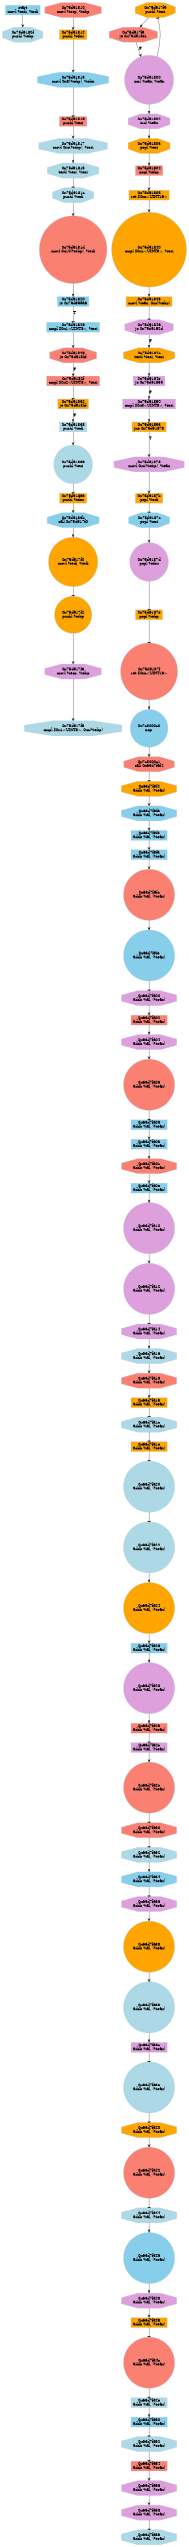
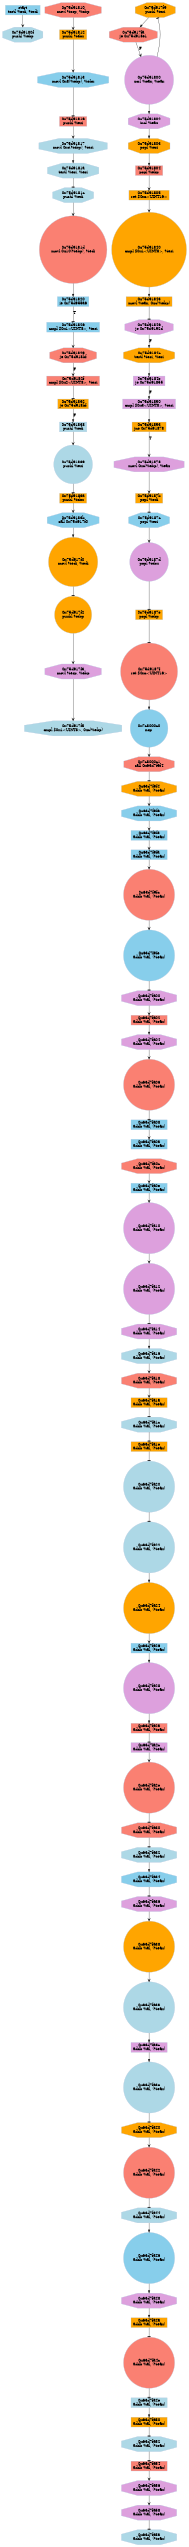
(23, 10) -> (23, 10)
(149, 1153) -> none
(149, 2056) -> (149, 2056)
(149, 2422) -> (149, 2422)
